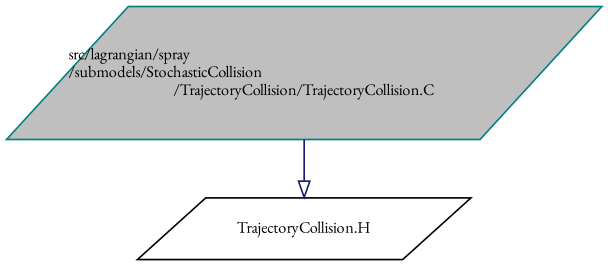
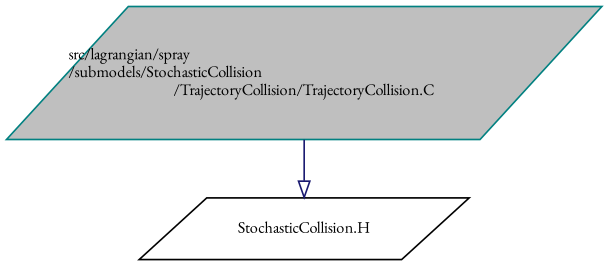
(304, 229) -> (304, 229)
